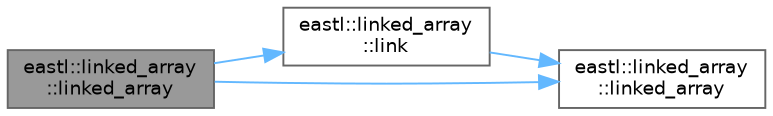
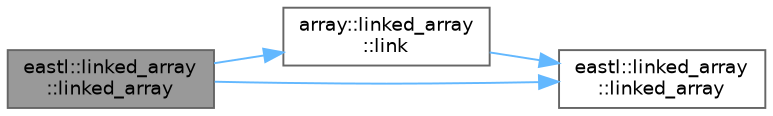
(387, 37) -> (387, 37)
